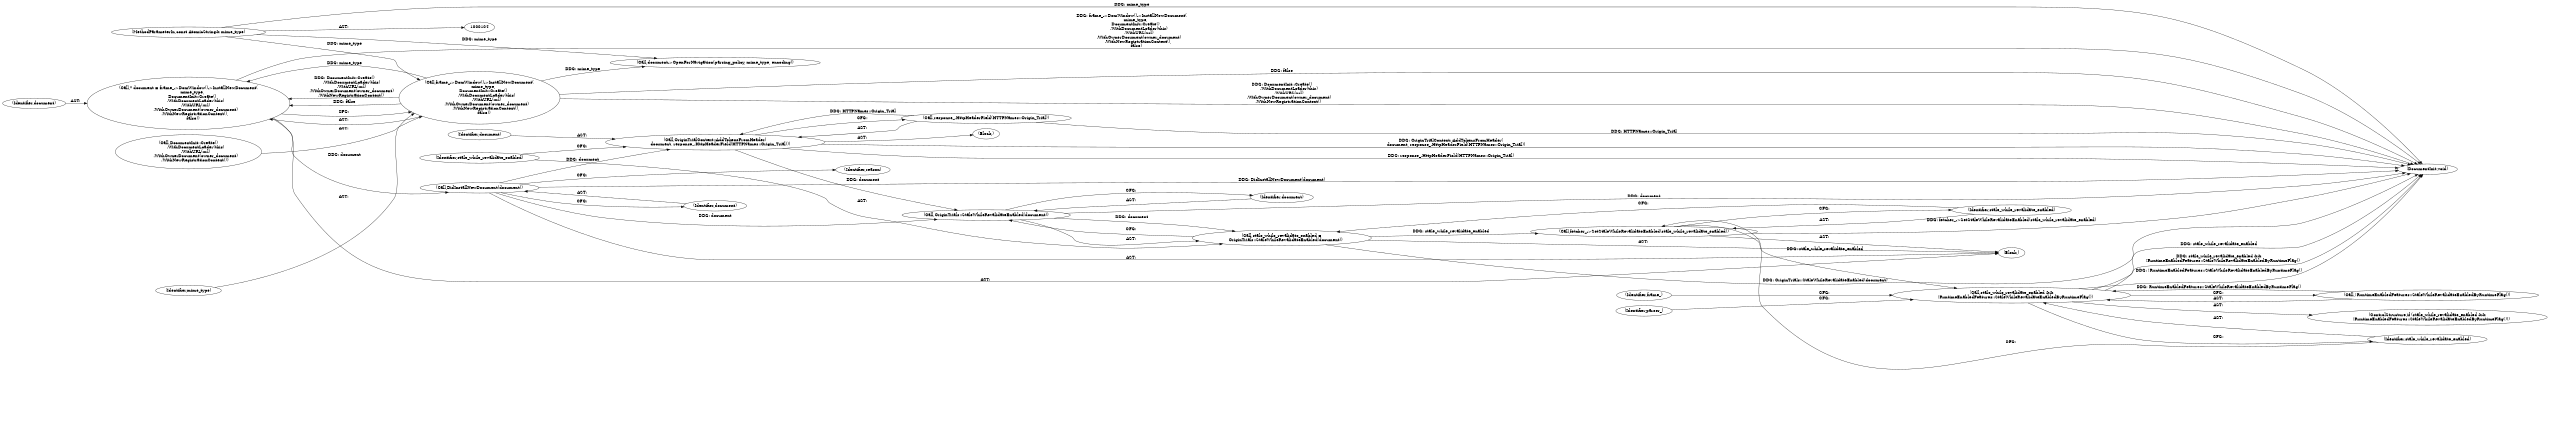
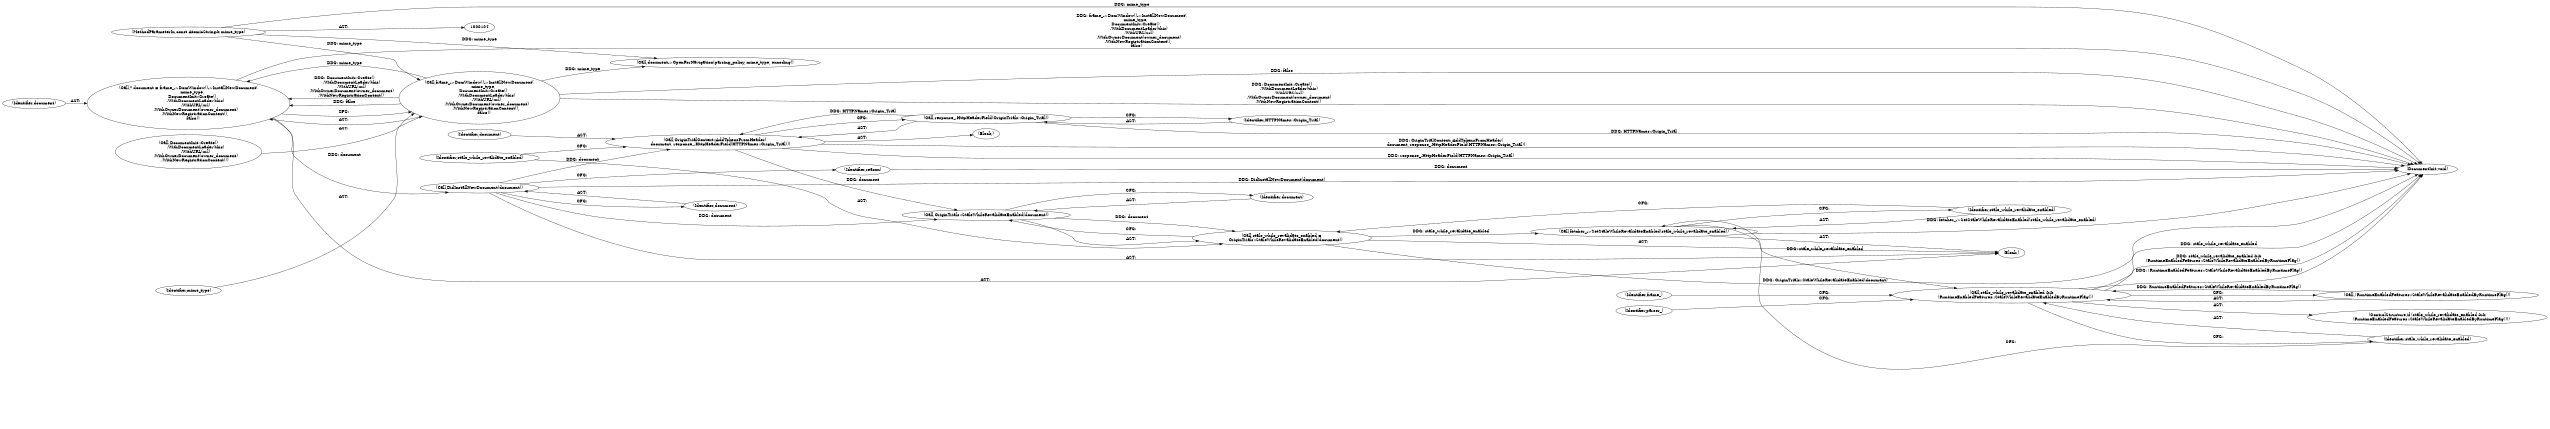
(986, 118) -> (986, 118)
none -> (1282, 120)
(1734, 198) -> (1642, 169)
